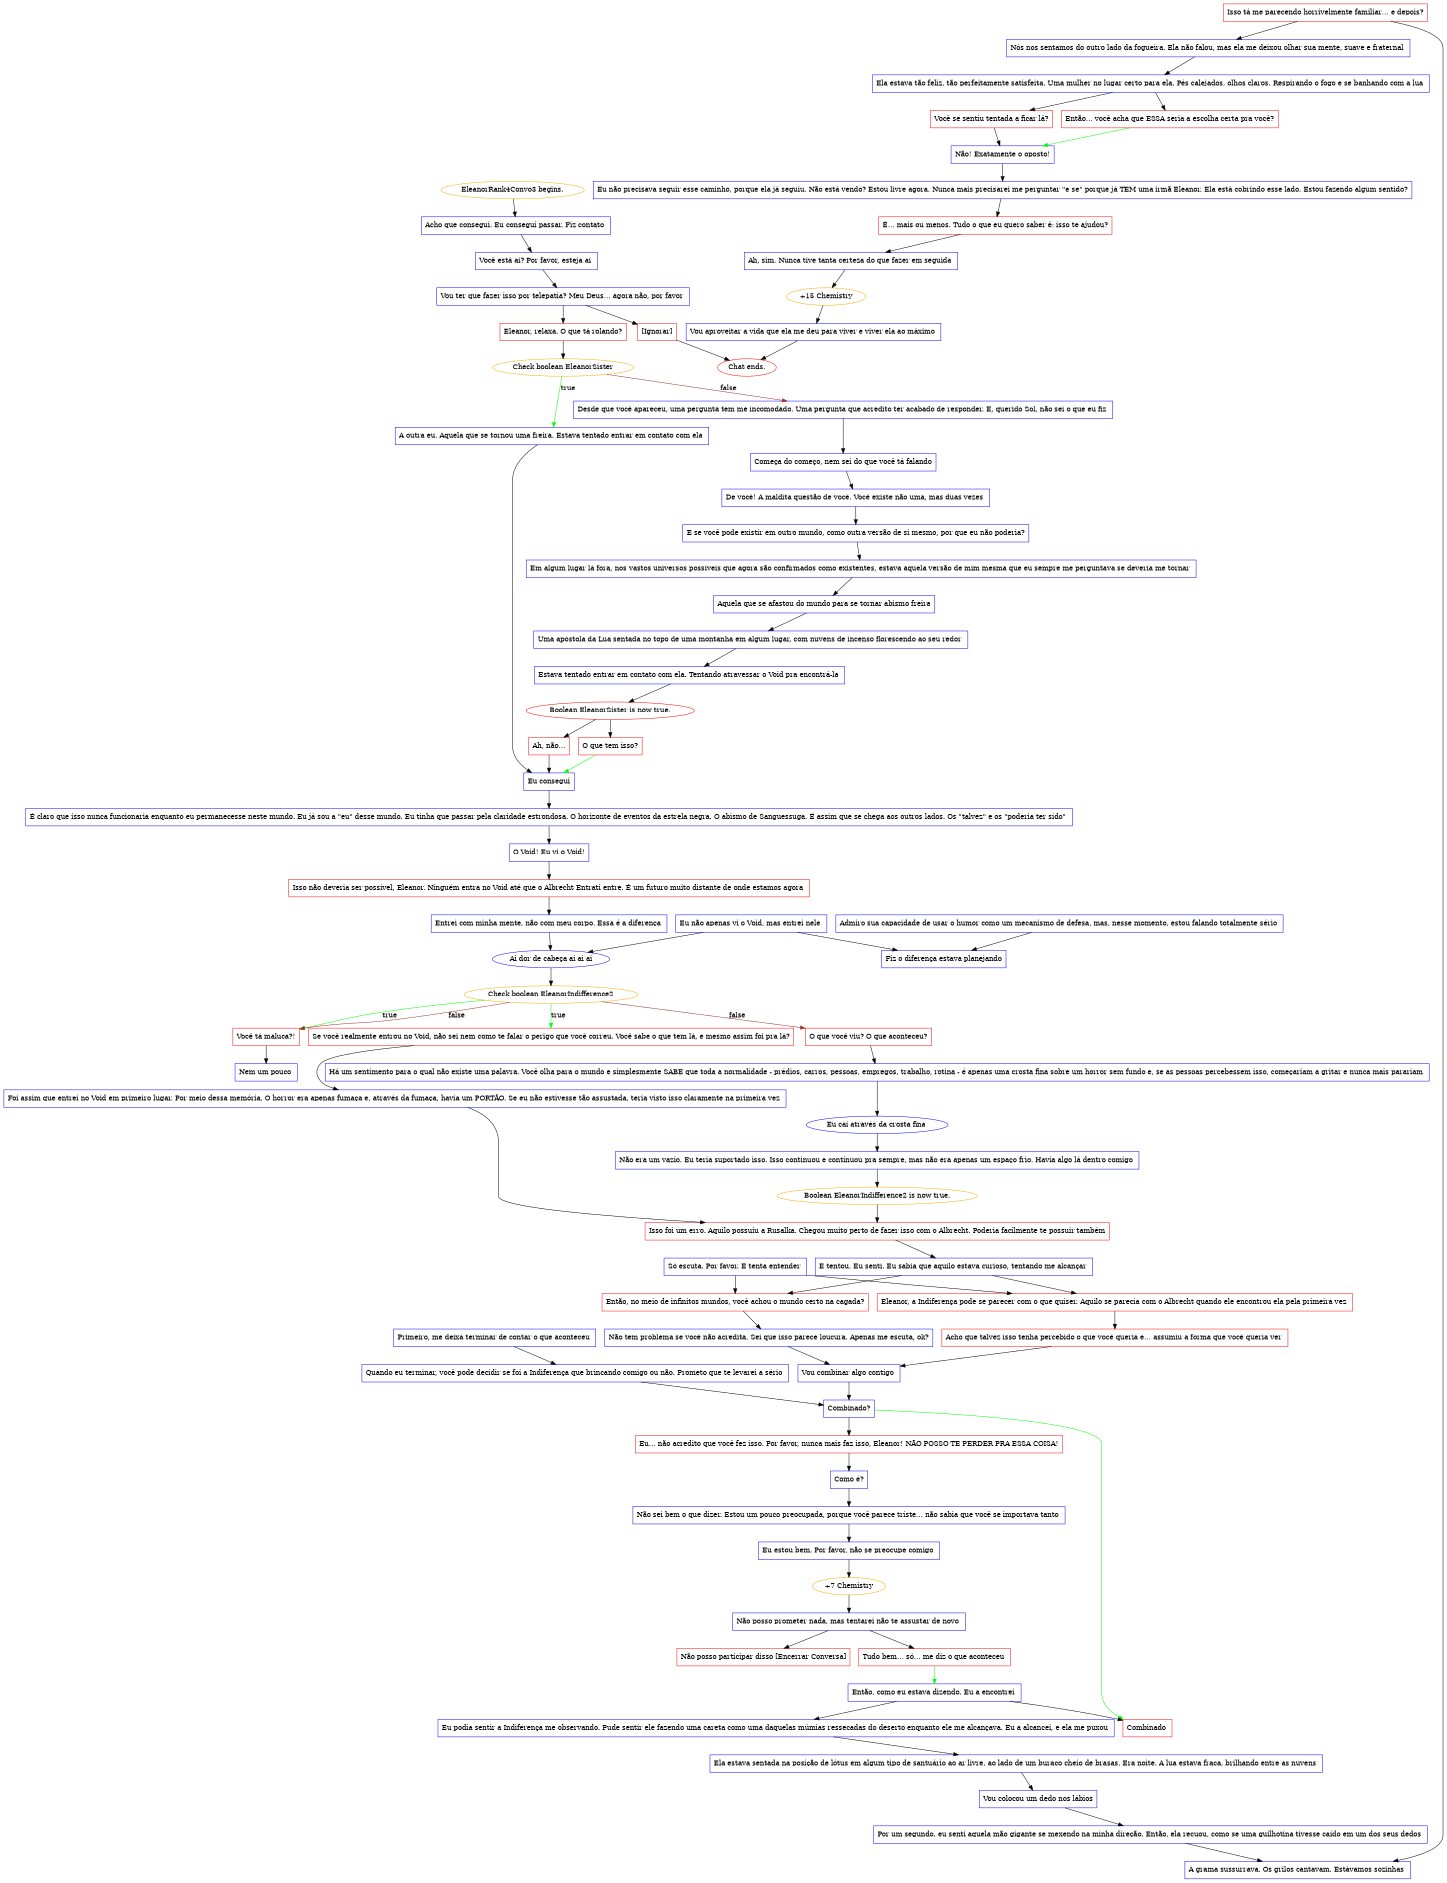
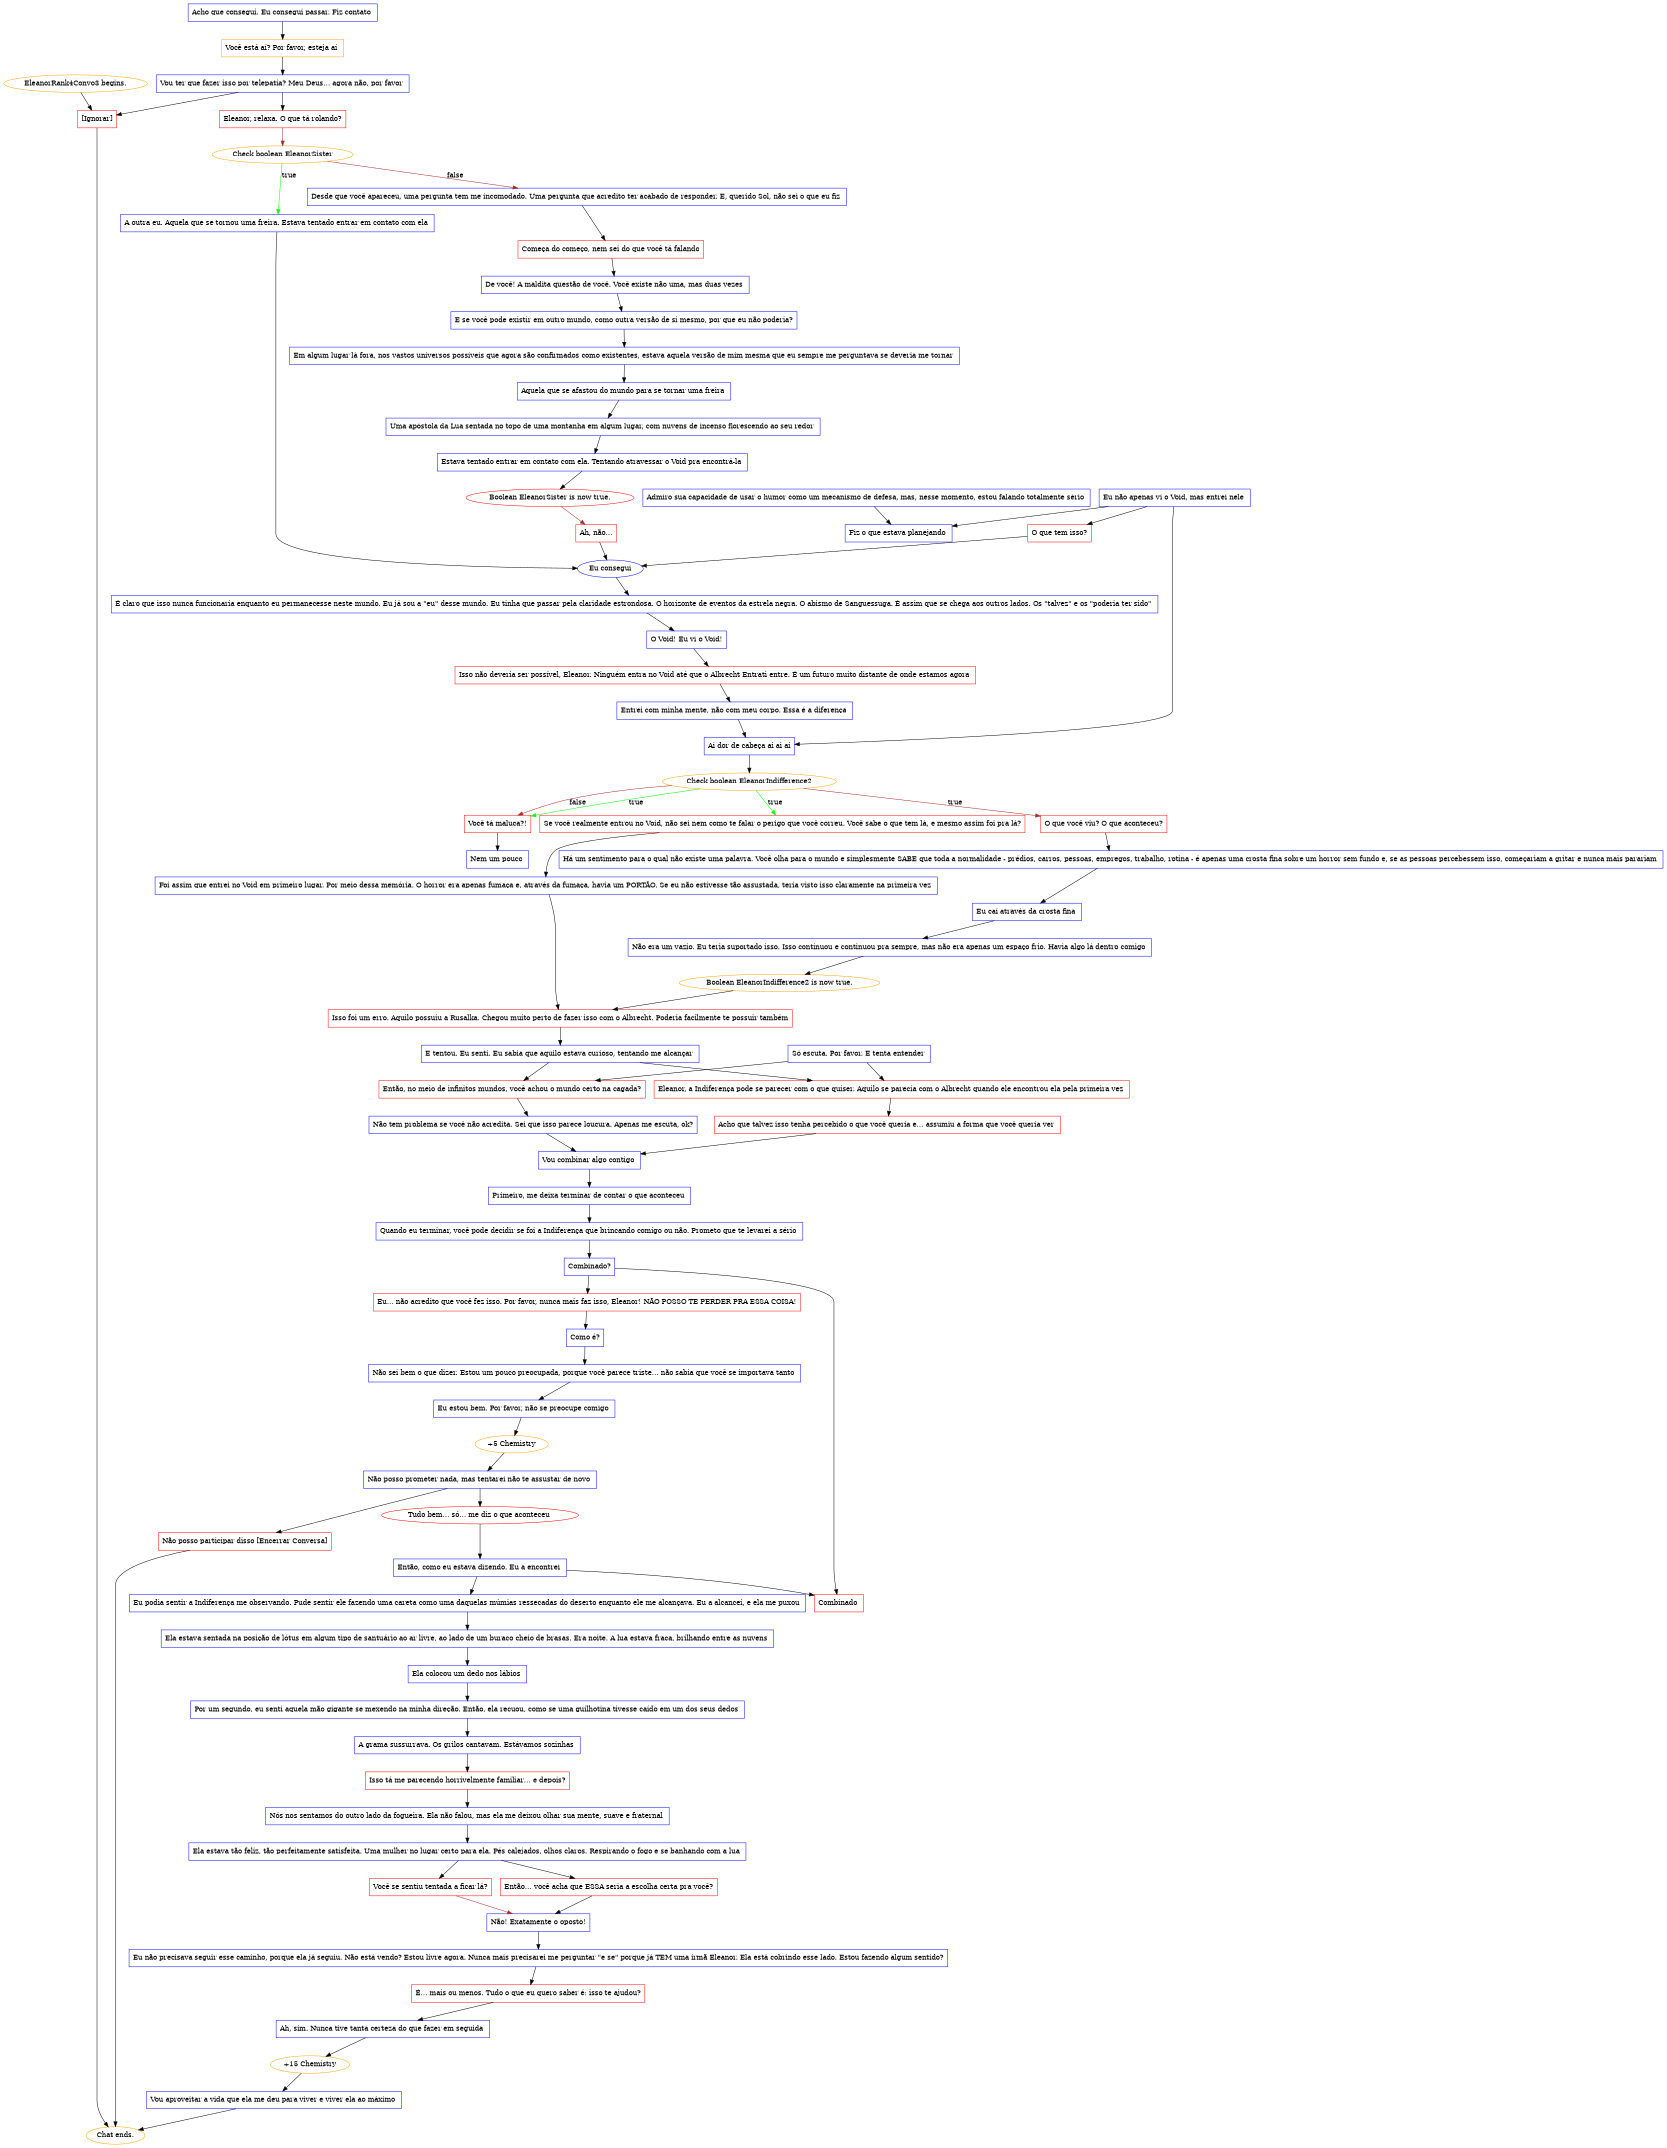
(996, 135) -> (482, 1904)
(1089, 136) -> (576, 1904)
(514, 205) -> (85, 99)
(536, 261) -> (283, 48)
(563, 347) -> (283, 134)
(747, 368) -> (115, 2135)
(843, 462) -> (611, 249)
(824, 604) -> (624, 391)
(610, 726) -> (1120, 515)
(582, 727) -> (571, 514)
(582, 763) -> (837, 551)
(549, 782) -> (610, 569)
(1443, 938) -> (467, 1760)
(551, 959) -> (749, 746)
(944, 959) -> (899, 533)
(737, 1016) -> (955, 803)
(877, 1125) -> (1027, 912)
(849, 1389) -> (589, 1176)
(1102, 1467) -> (834, 1333)
(849, 1586) -> (512, 1444)
(935, 1657) -> (480, 1515)
(935, 1672) -> (480, 1539)
(1038, 1799) -> (467, 1674)
none -> (115, 1811)
